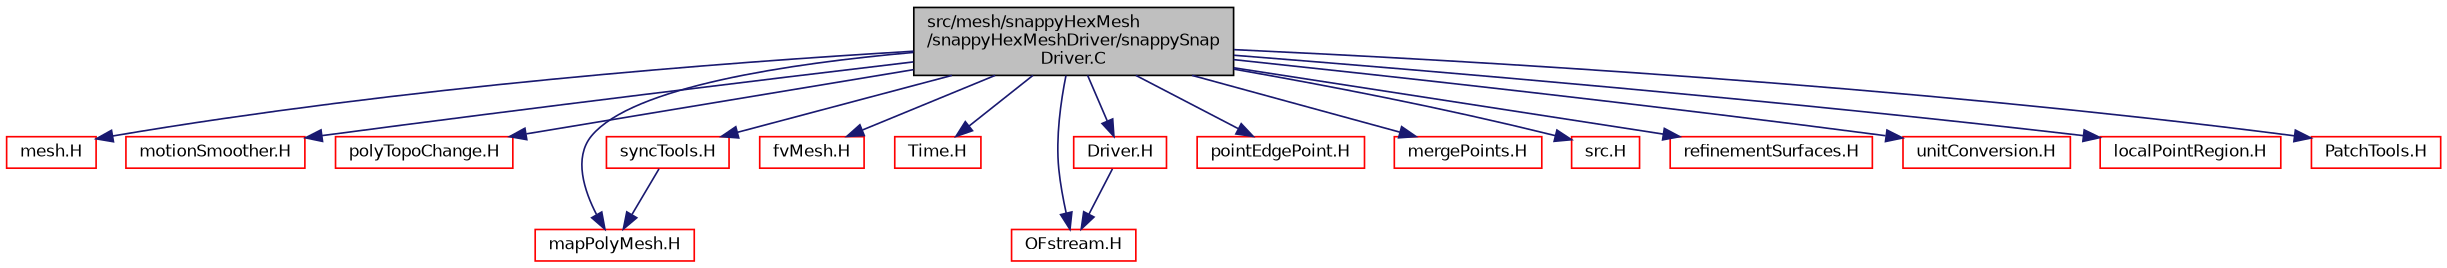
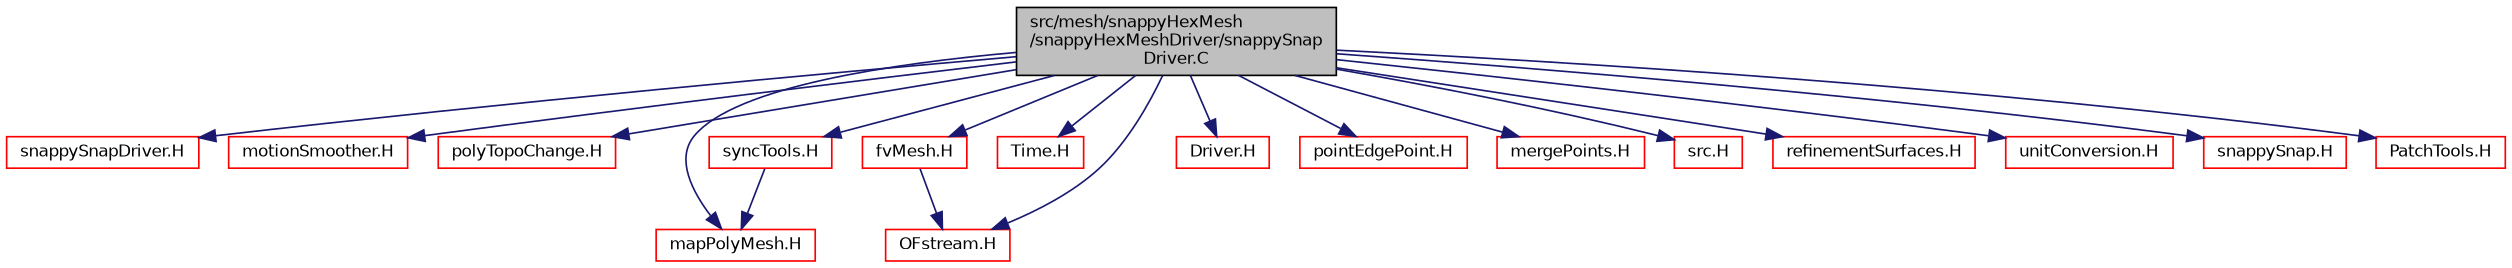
(51, 152) -> (103, 152)
(2190, 152) -> (2275, 152)
(1101, 191) -> (928, 191)
